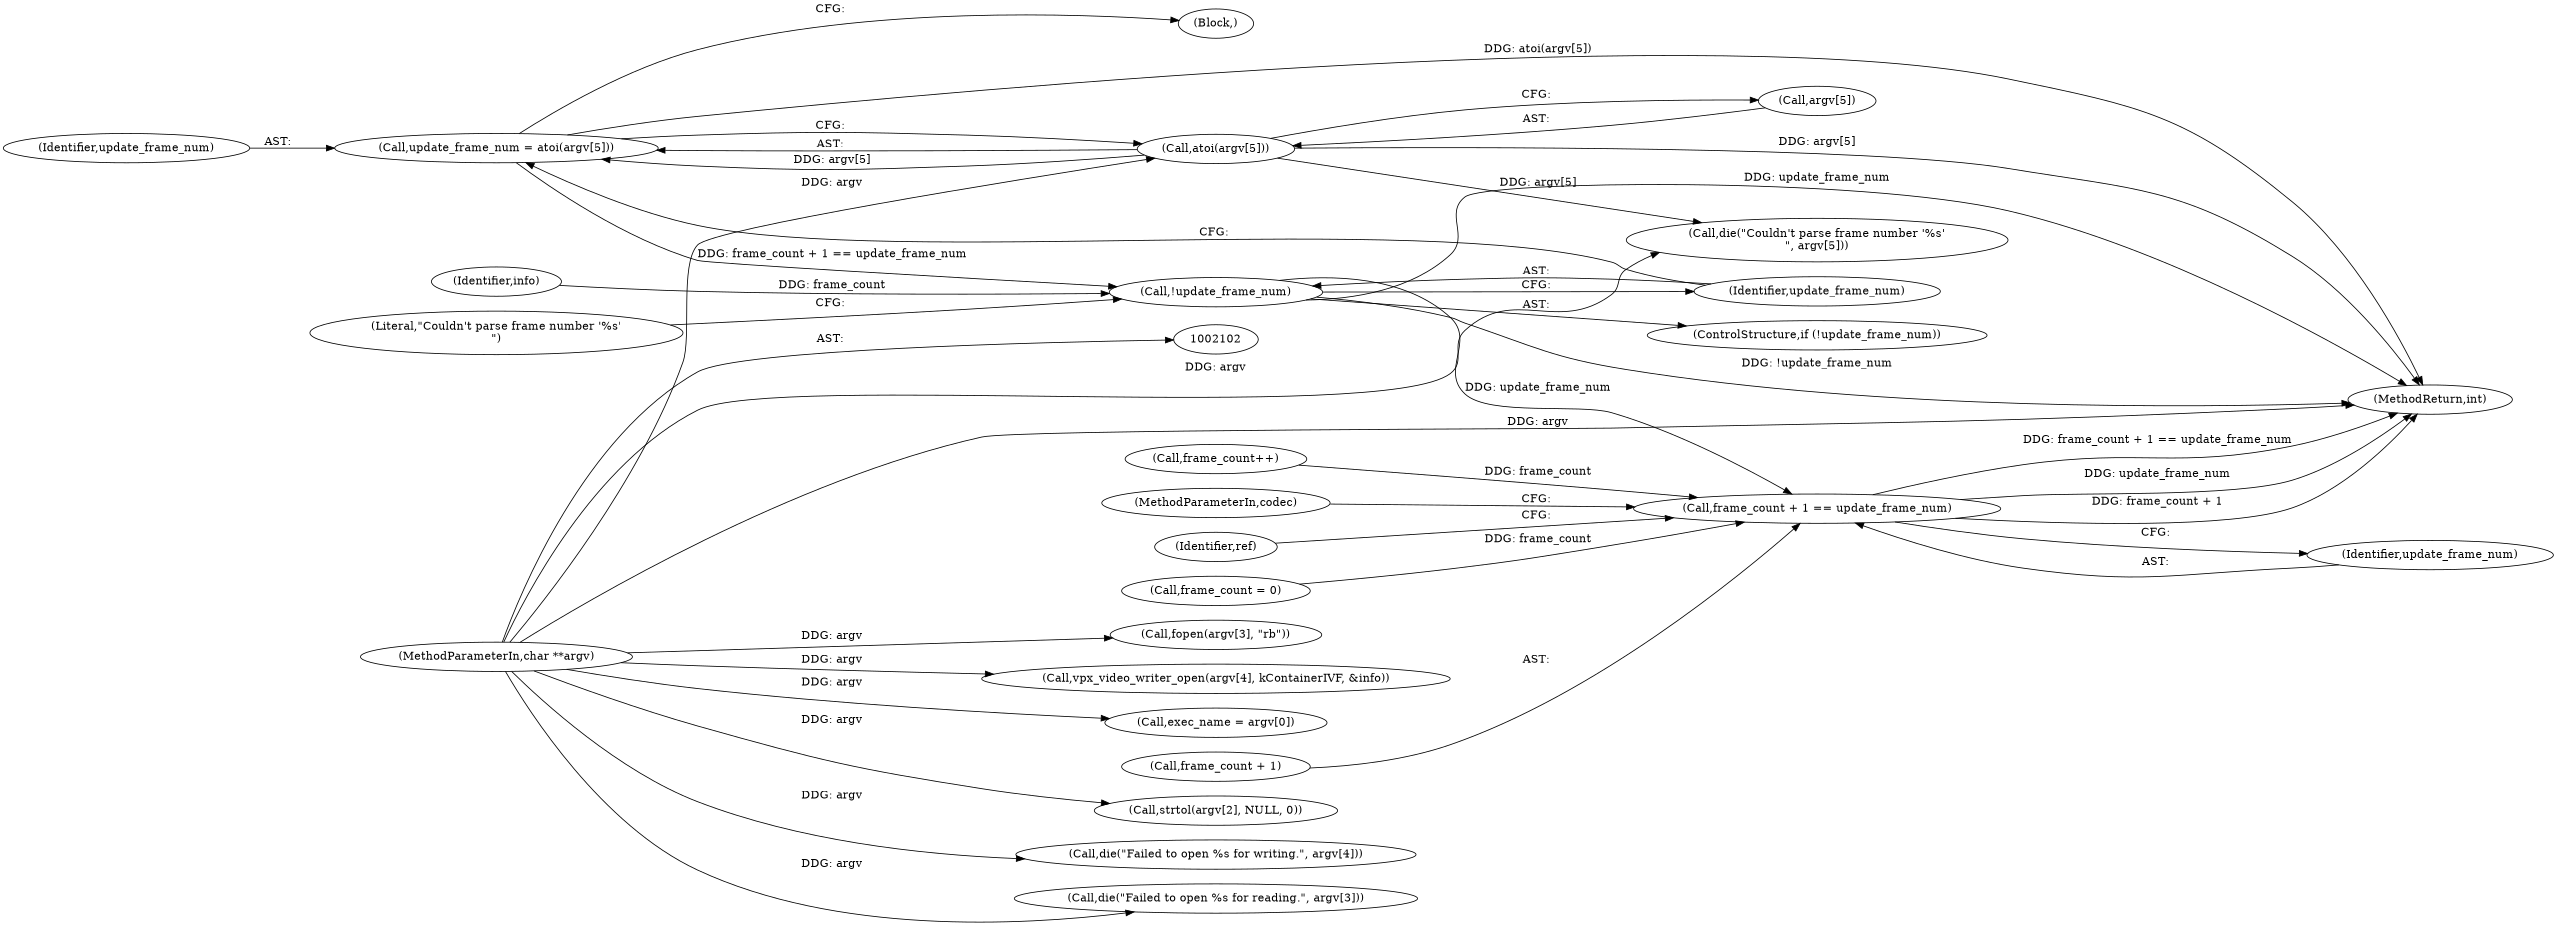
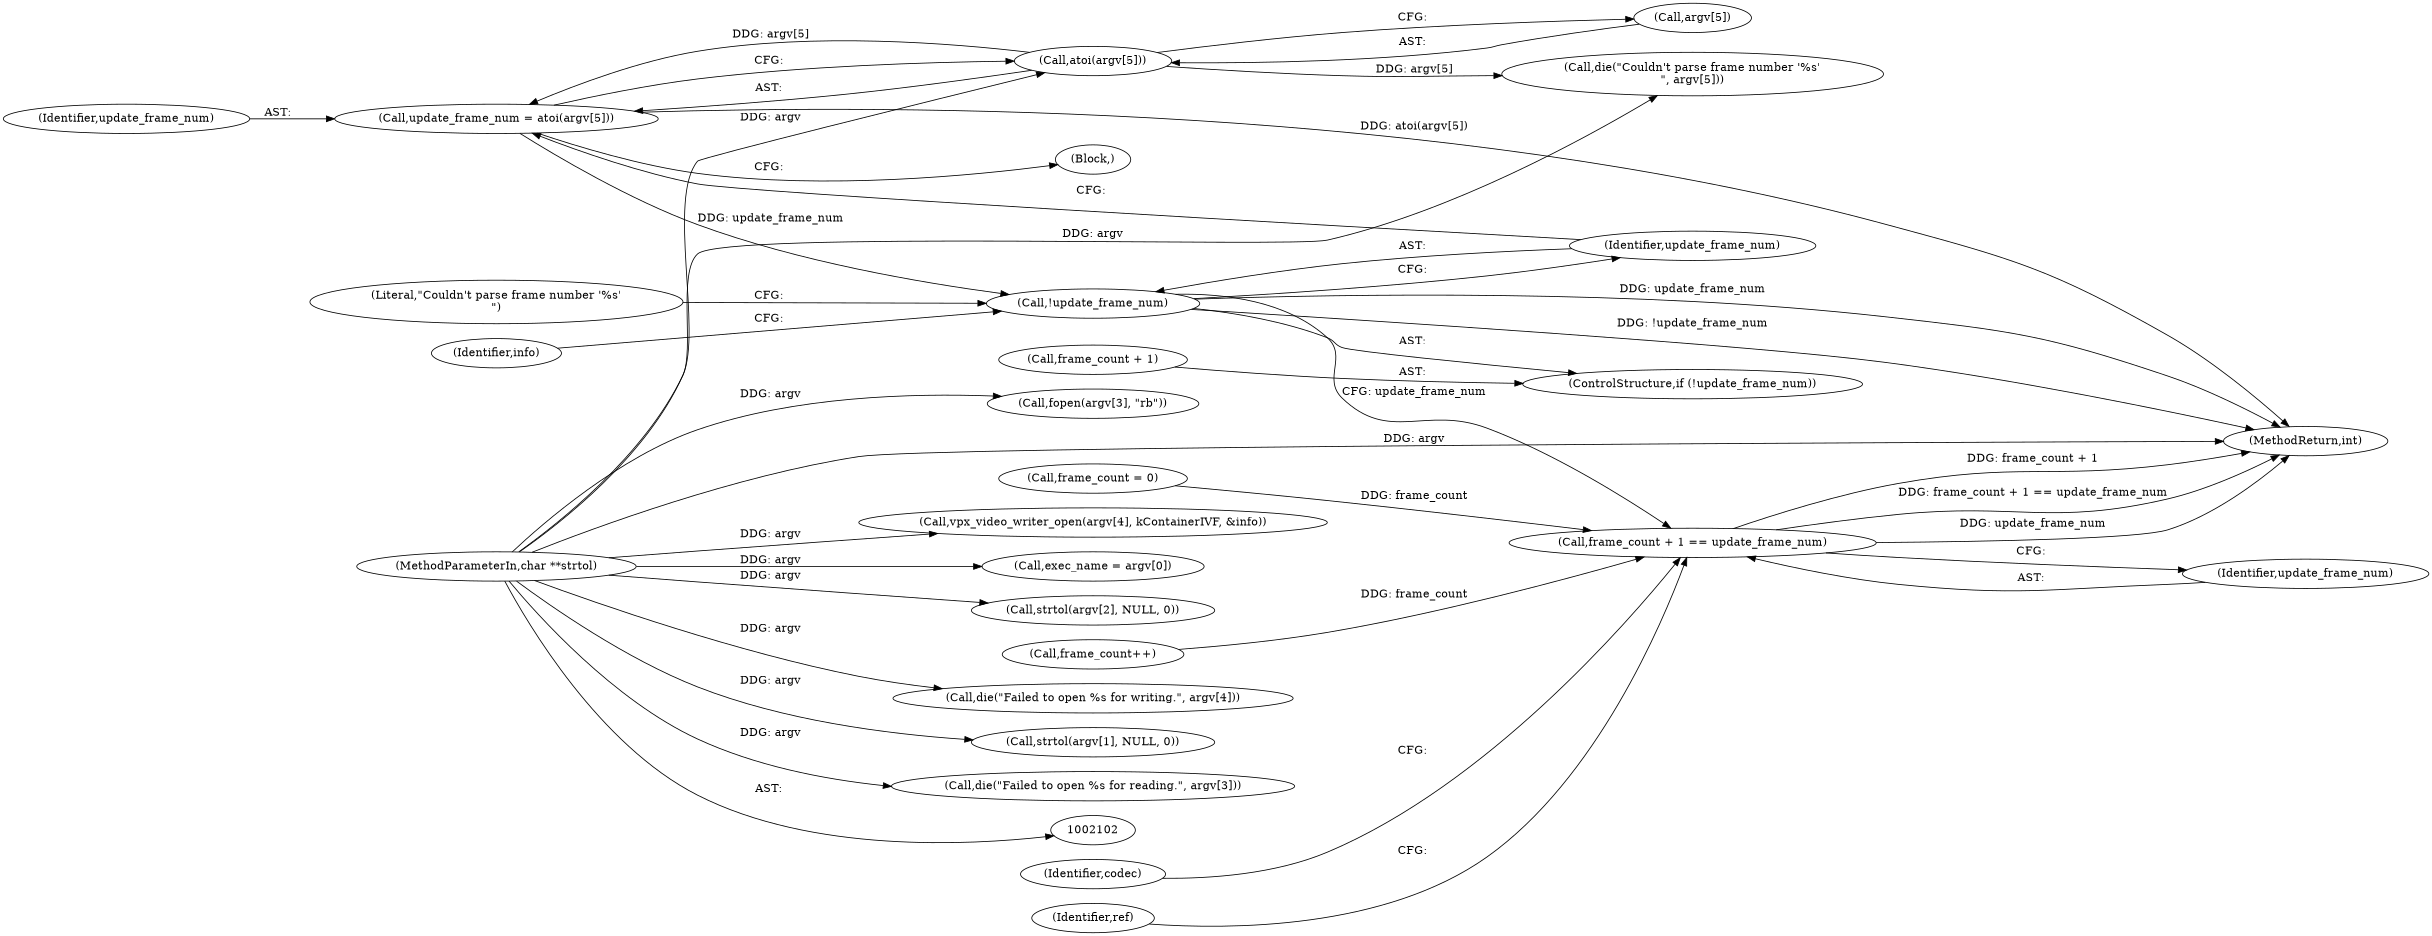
(1888, 157) -> none
(832, 254) -> (771, 219)
(832, 285) -> (771, 319)
(1538, 388) -> (1414, 392)
(1216, 503) -> (1093, 874)
(496, 657) -> (496, 566)
(1570, 689) -> (1345, 379)
none -> (1093, 742)
